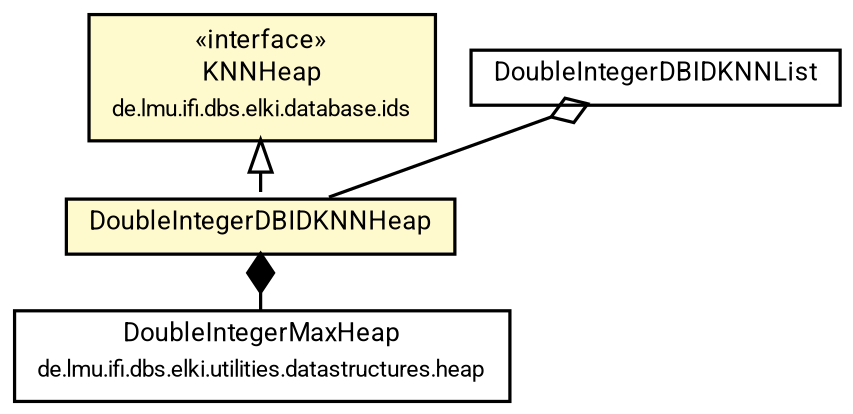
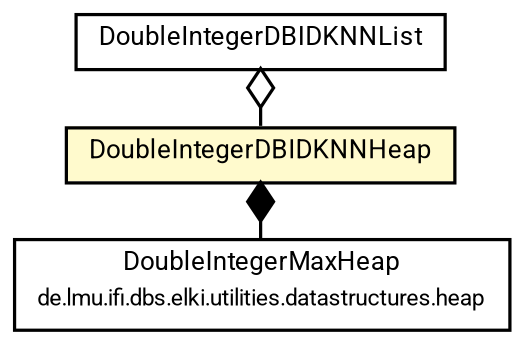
(261, 76) -> none
